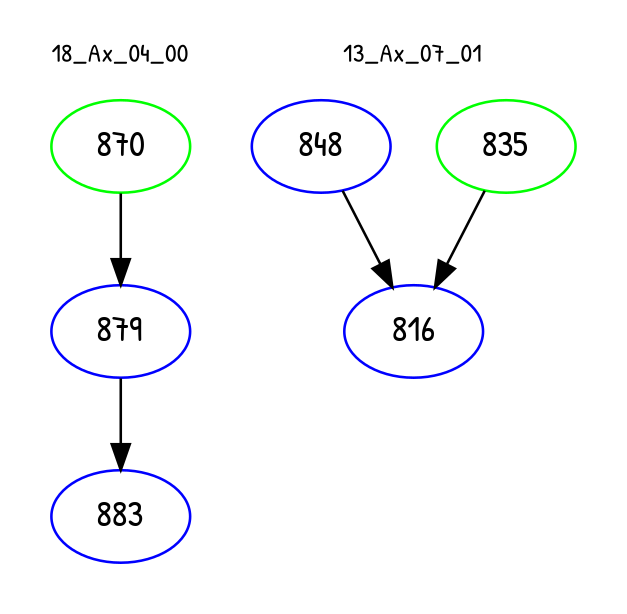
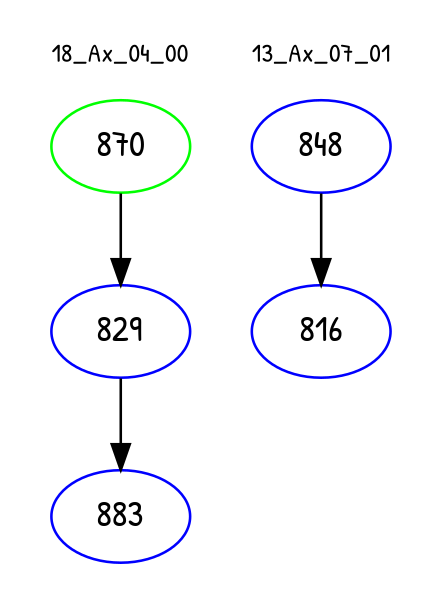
(506, 146) -> none
(121, 331) -> (121, 331)
